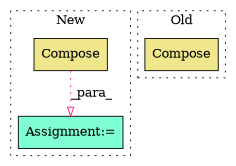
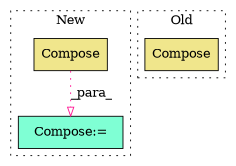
(71, 132) -> (71, 132)
